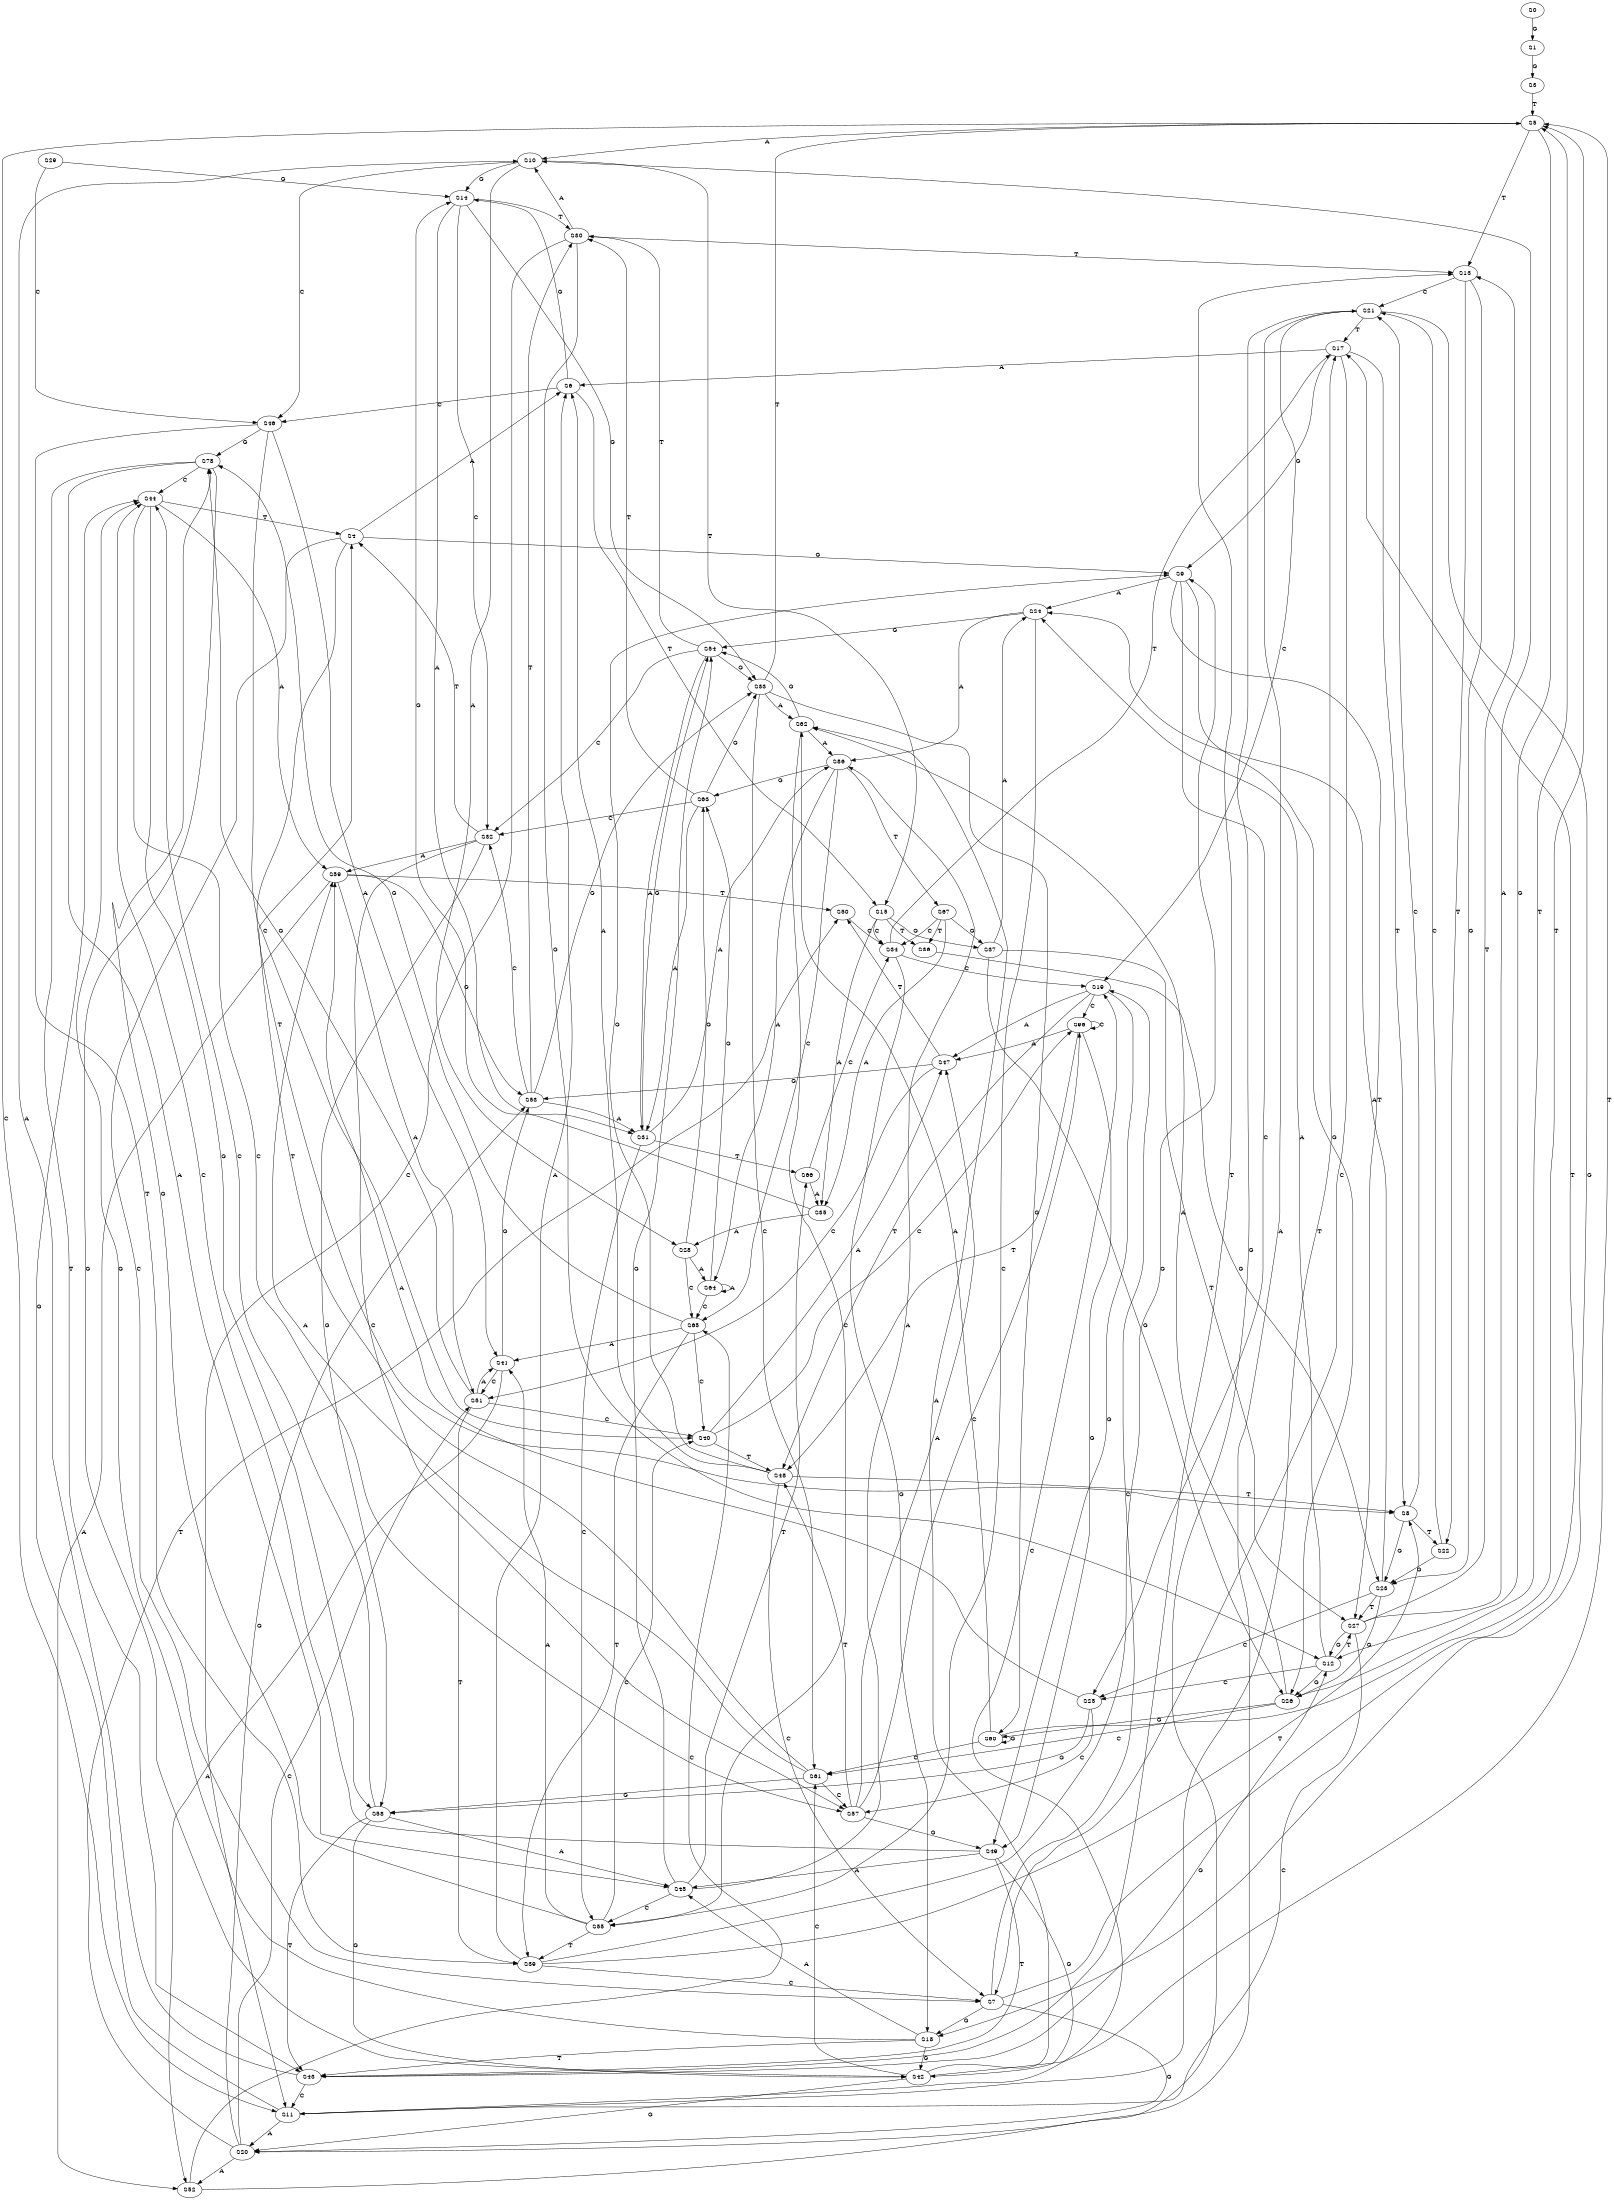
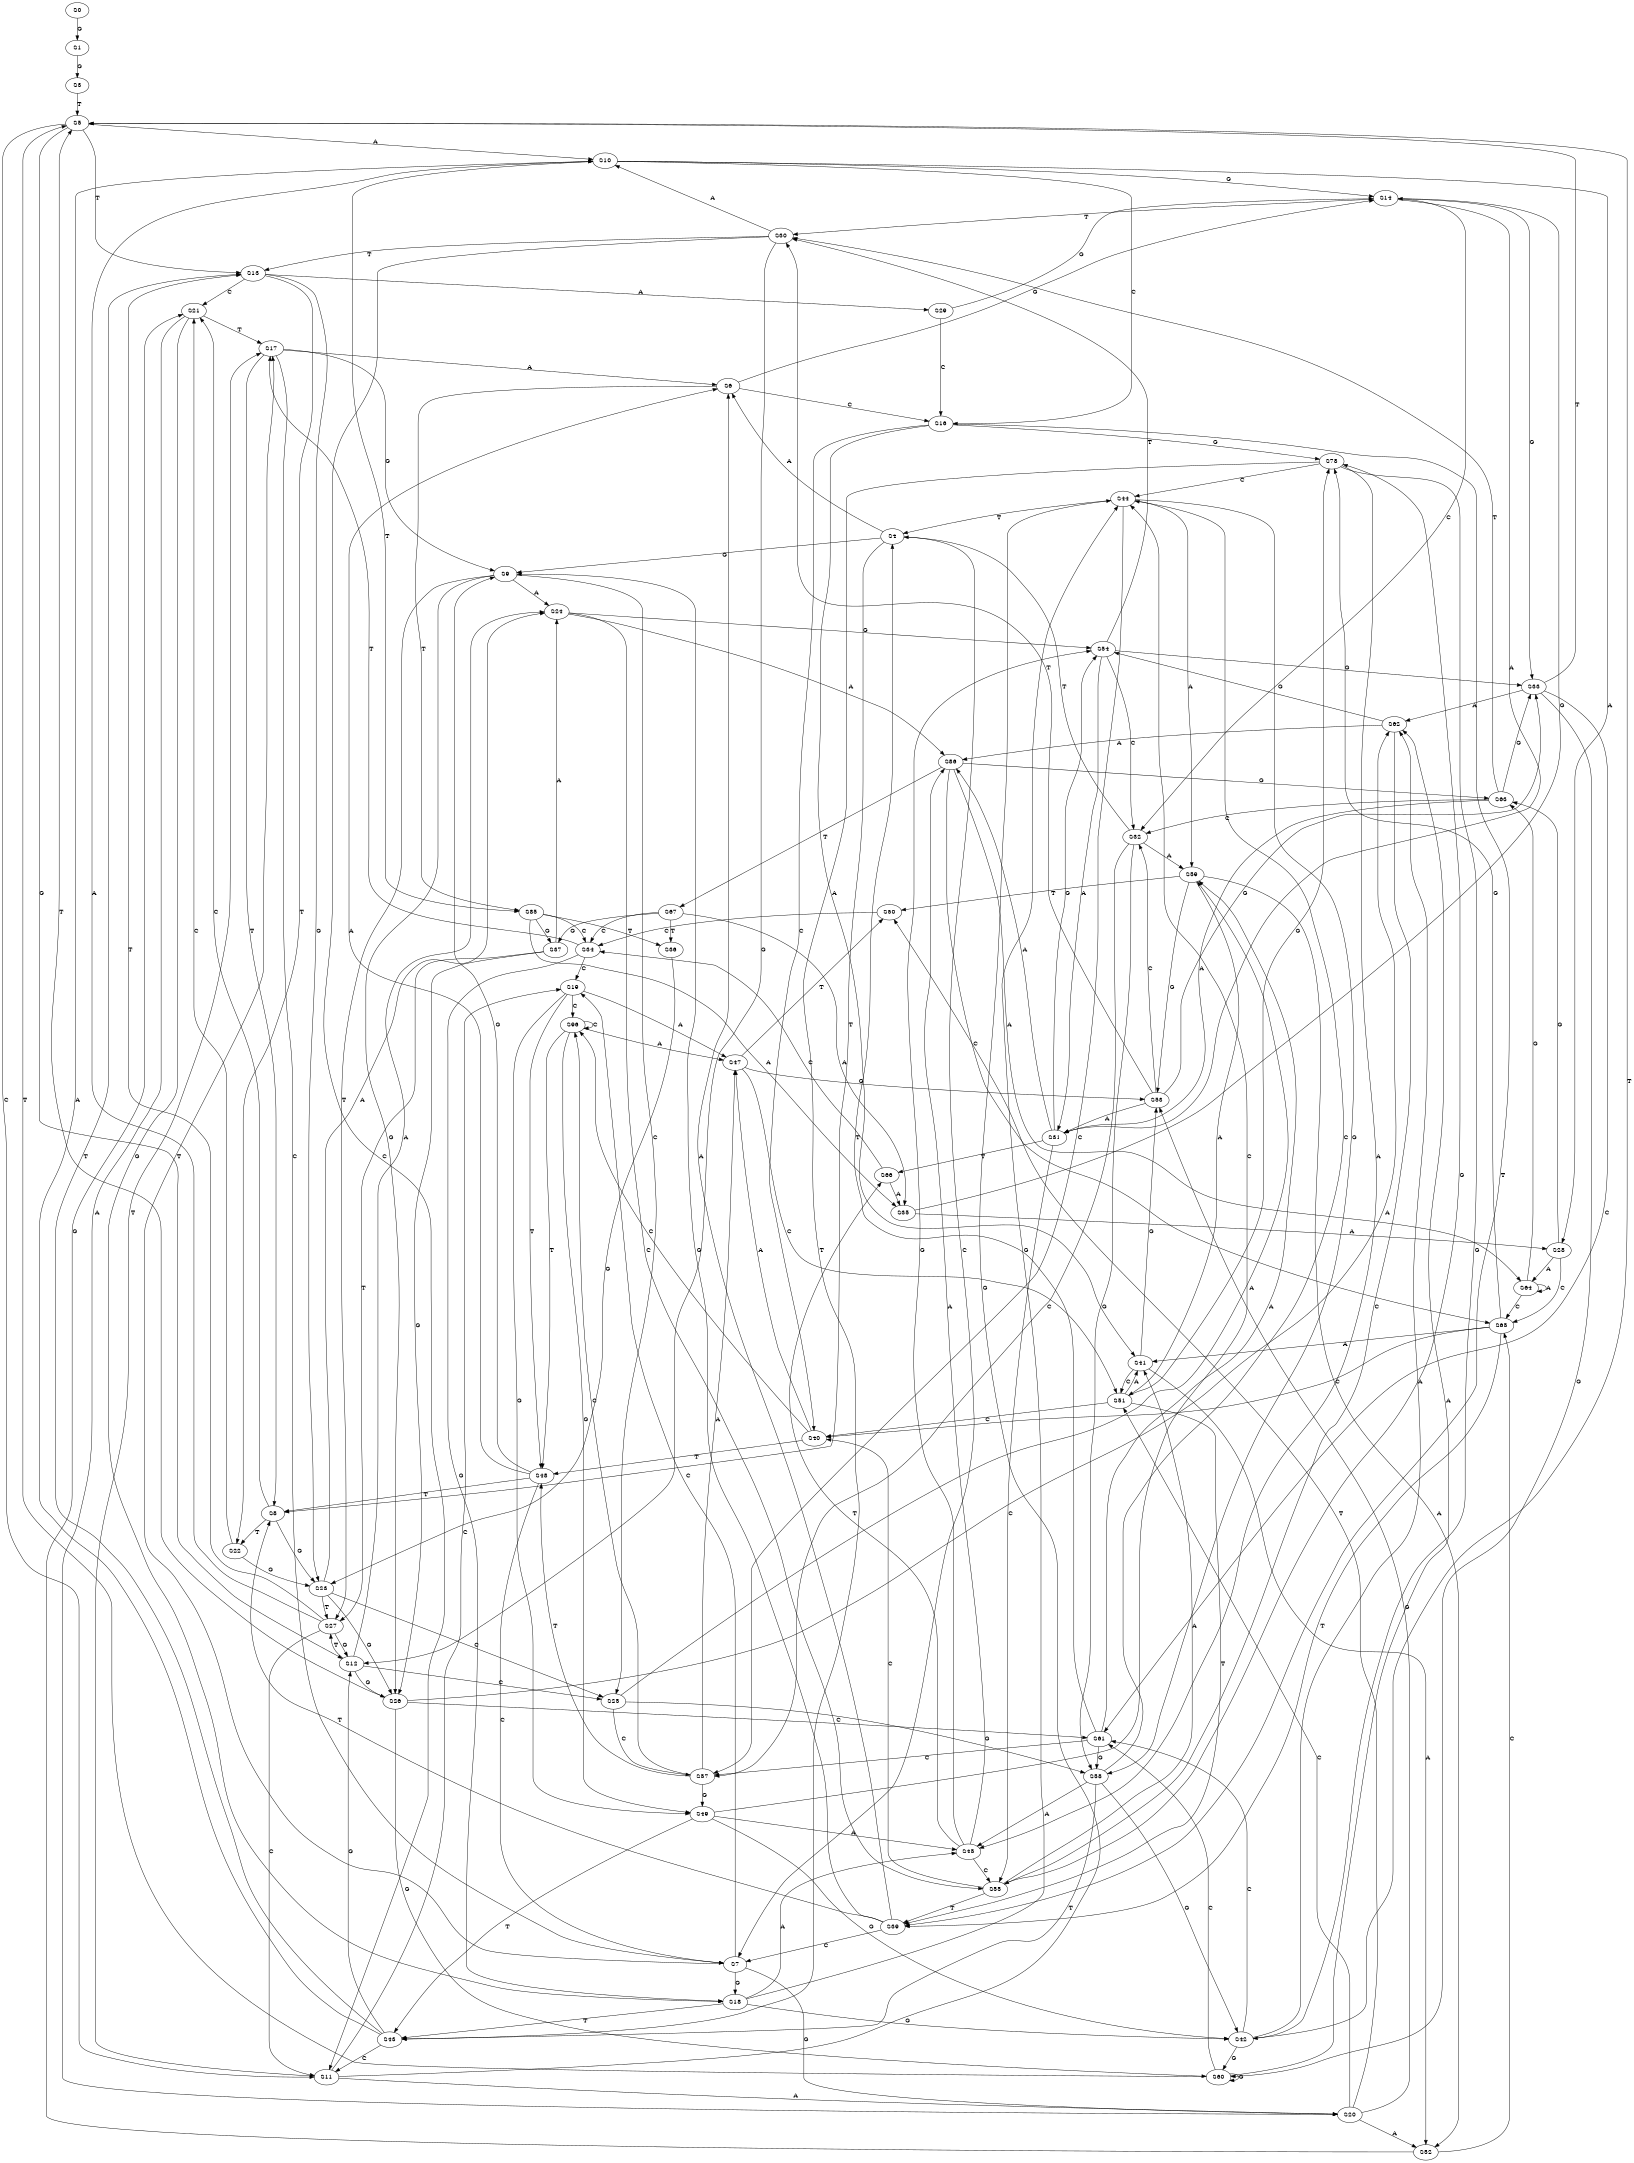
none -> (595, 292)
(270, 424) -> (941, 424)
(1282, 639) -> none
(882, 912) -> (531, 912)
(582, 2115) -> (1231, 2056)
